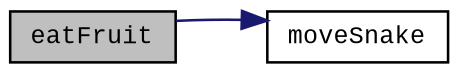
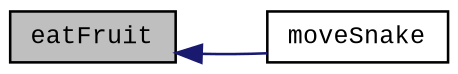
(209, 20) -> (235, 54)
